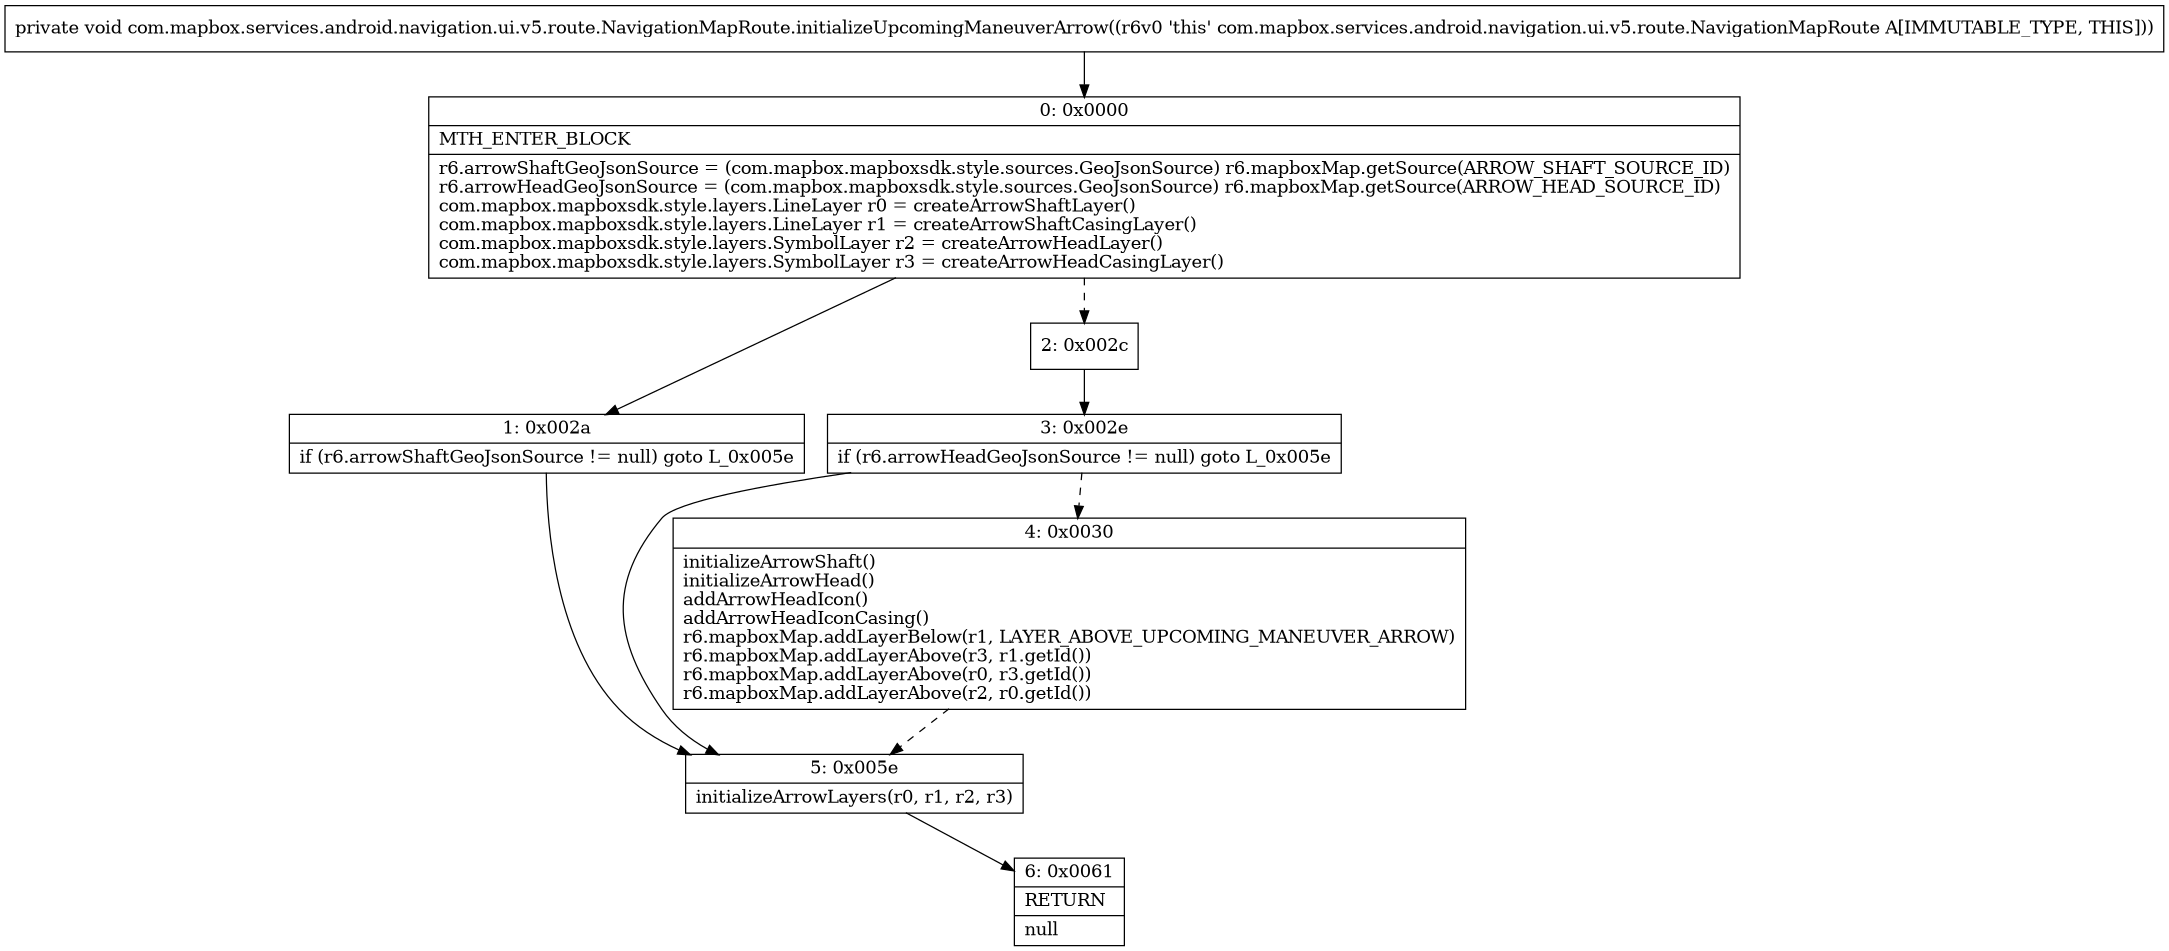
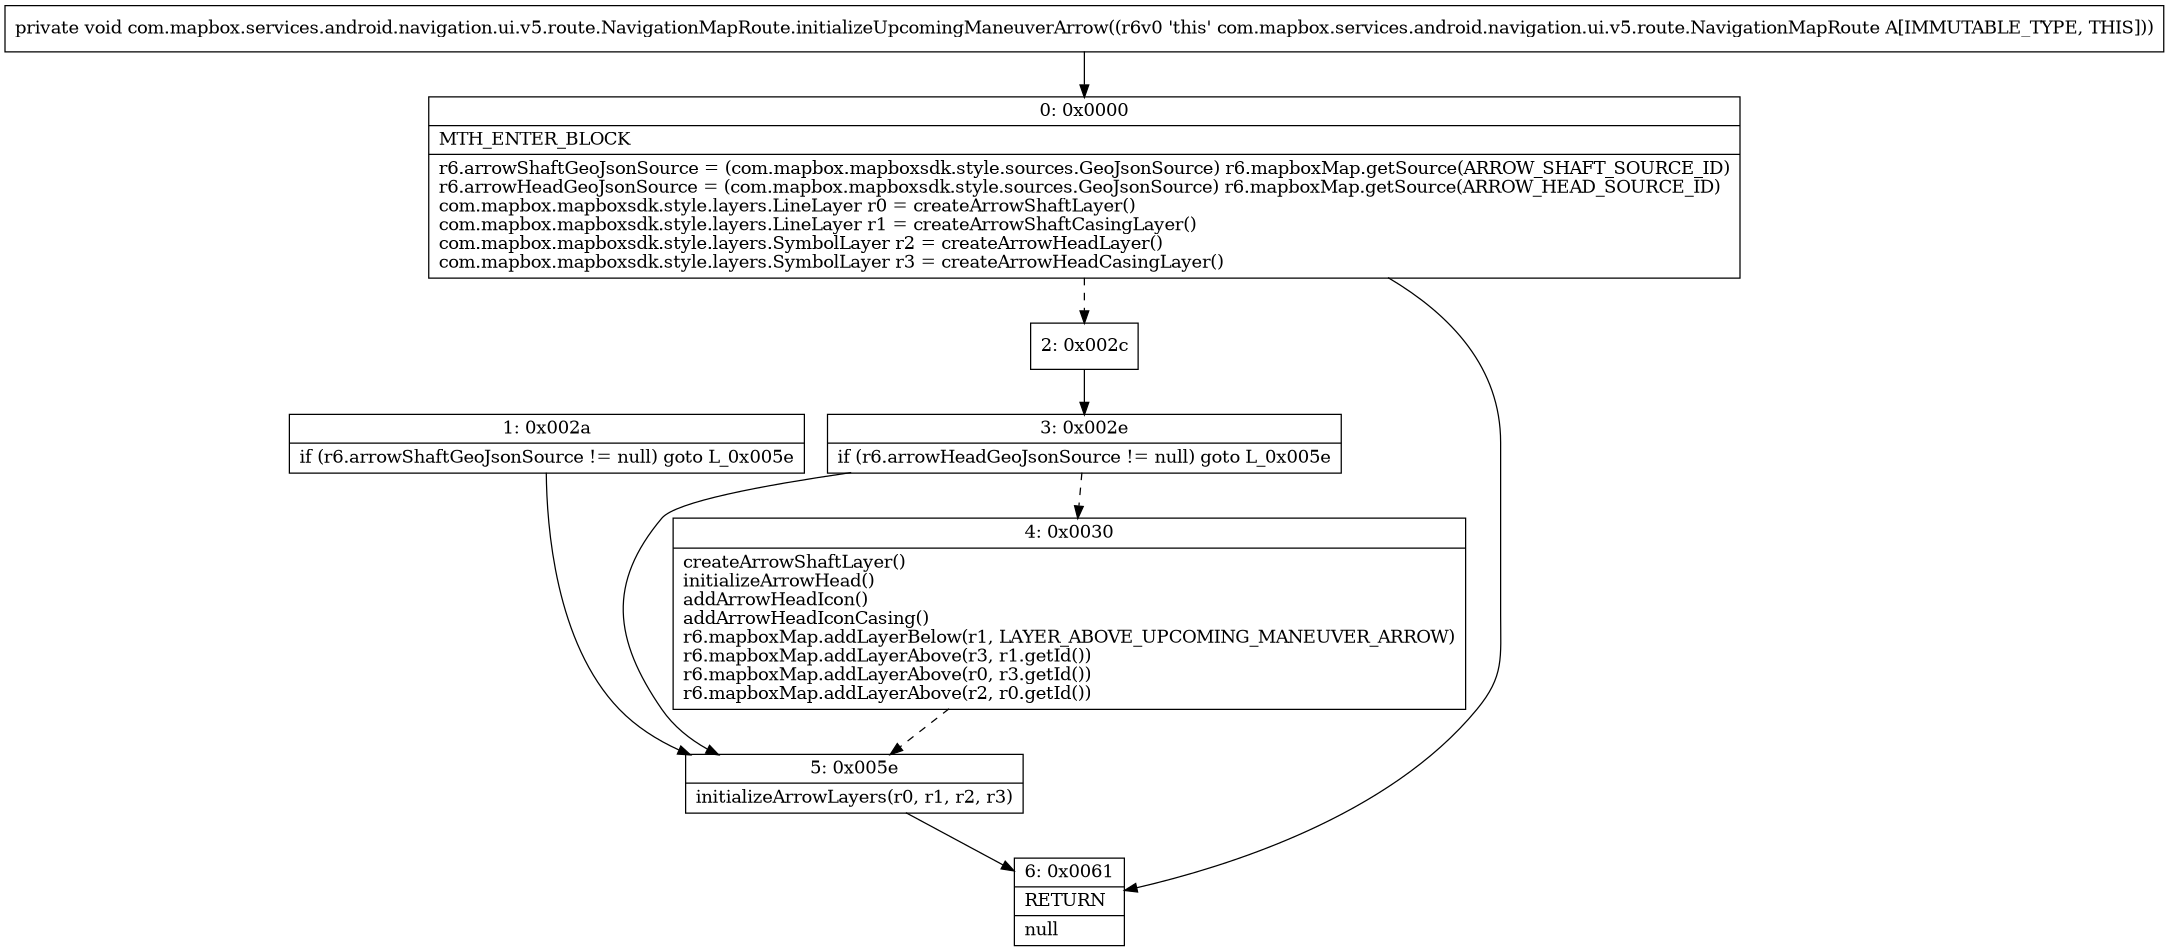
(756, 344) -> (1498, 669)
(779, 562) -> (794, 562)
